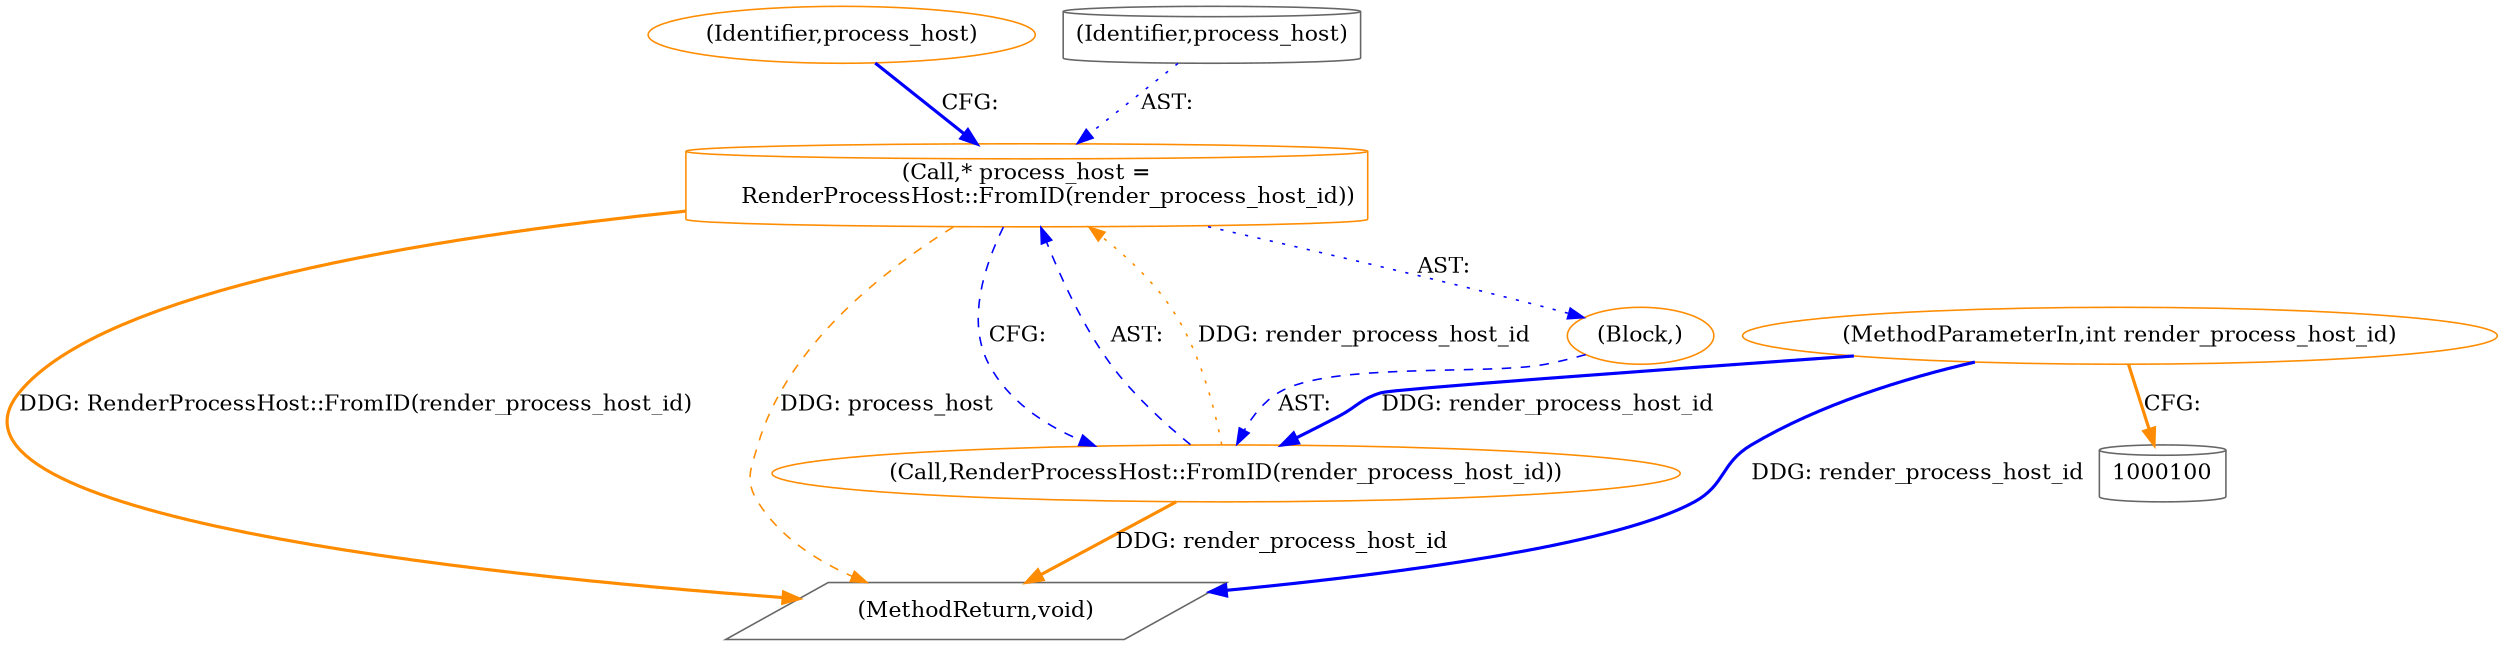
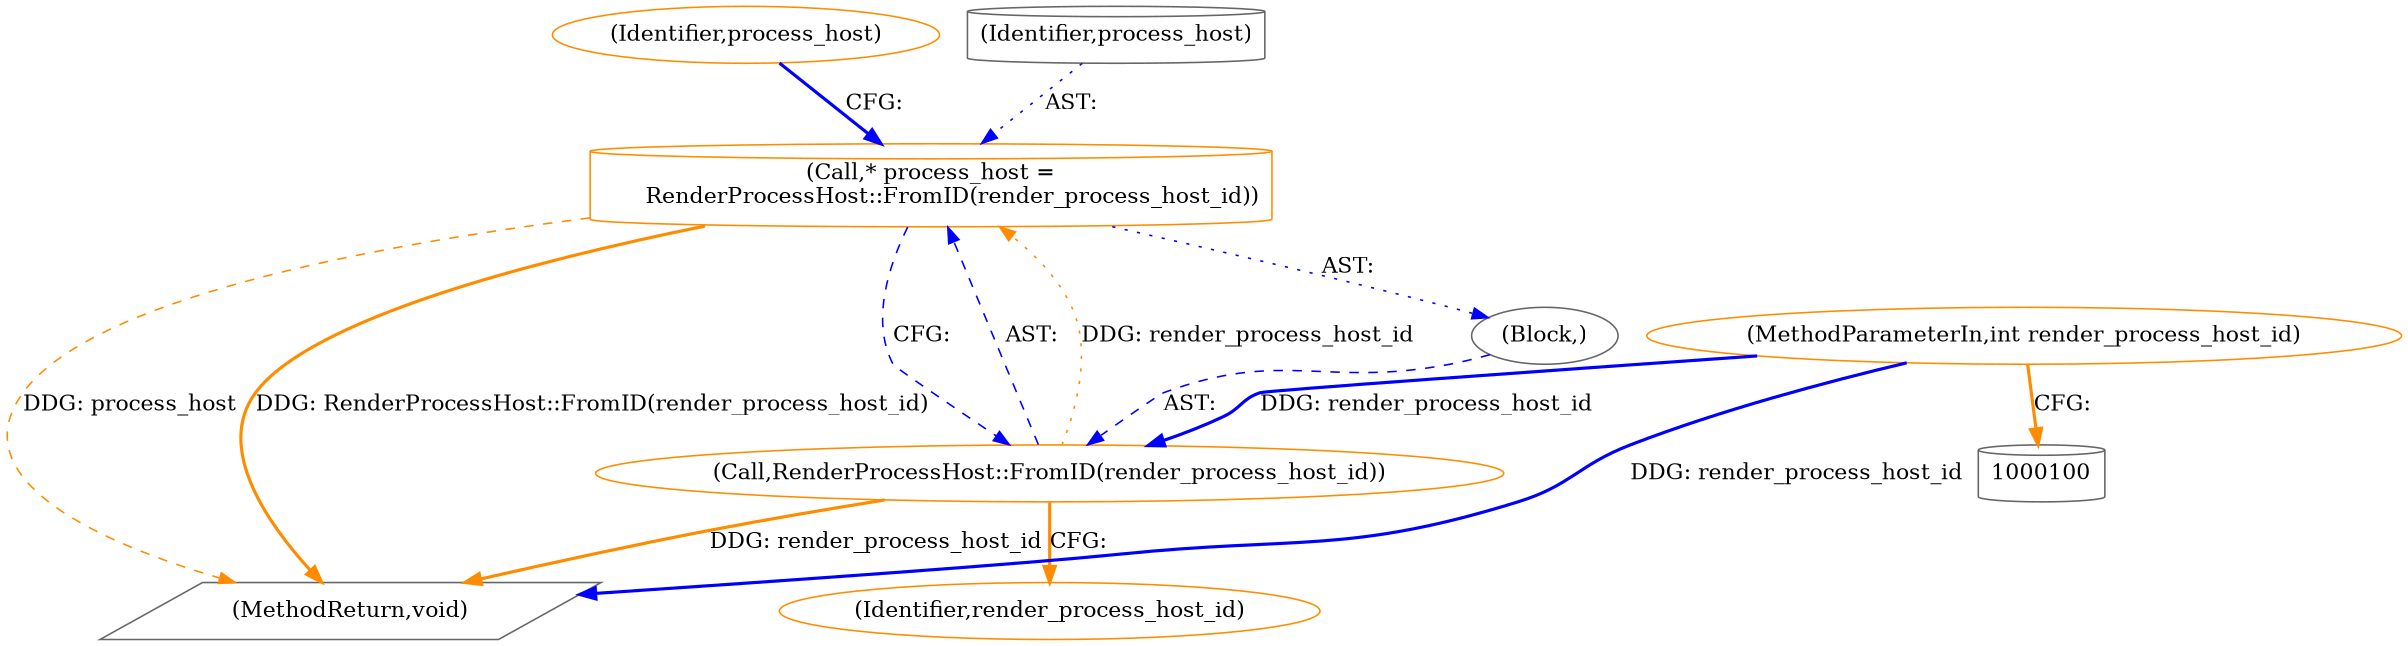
(1641, 336) -> (1545, 336)
none -> (1050, 611)
